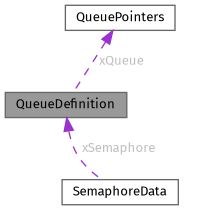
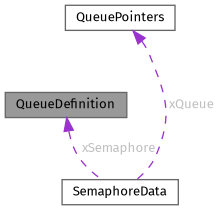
(90, 67) -> (166, 112)
